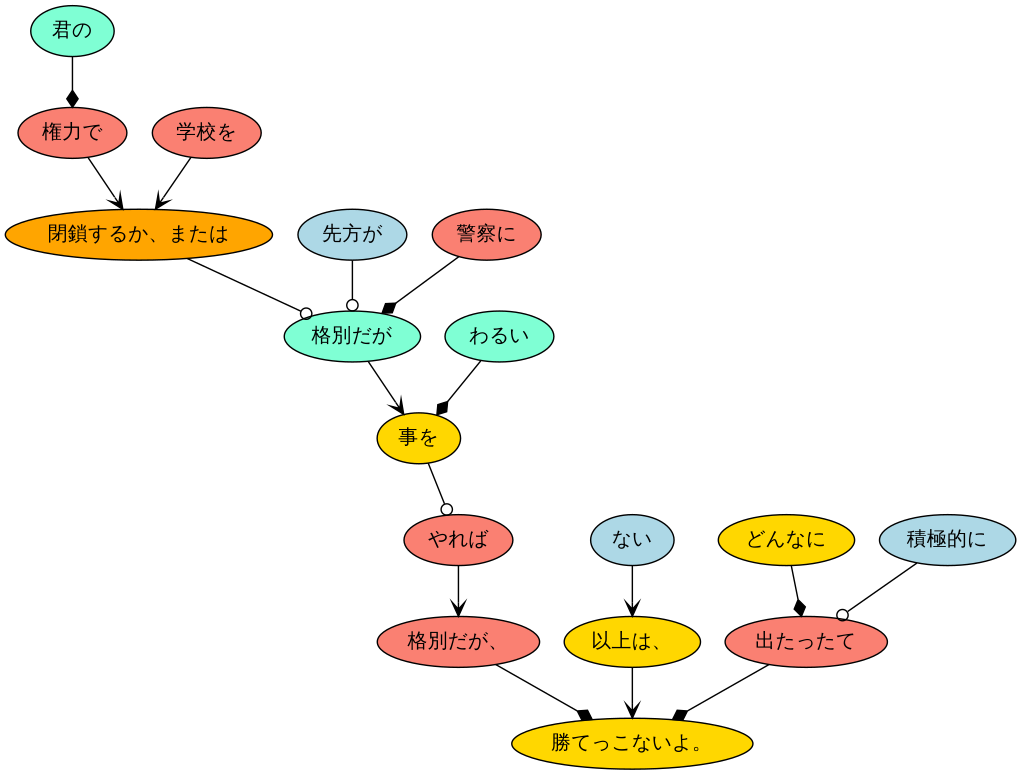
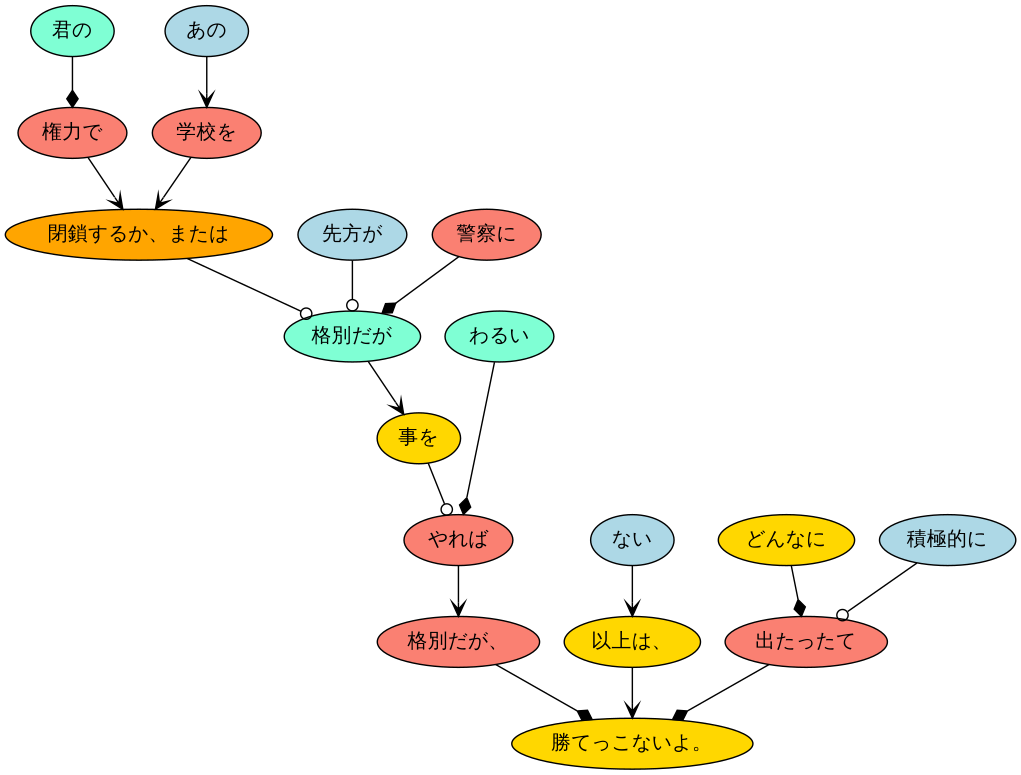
none -> (207, 31)
(464, 381) -> (481, 430)
